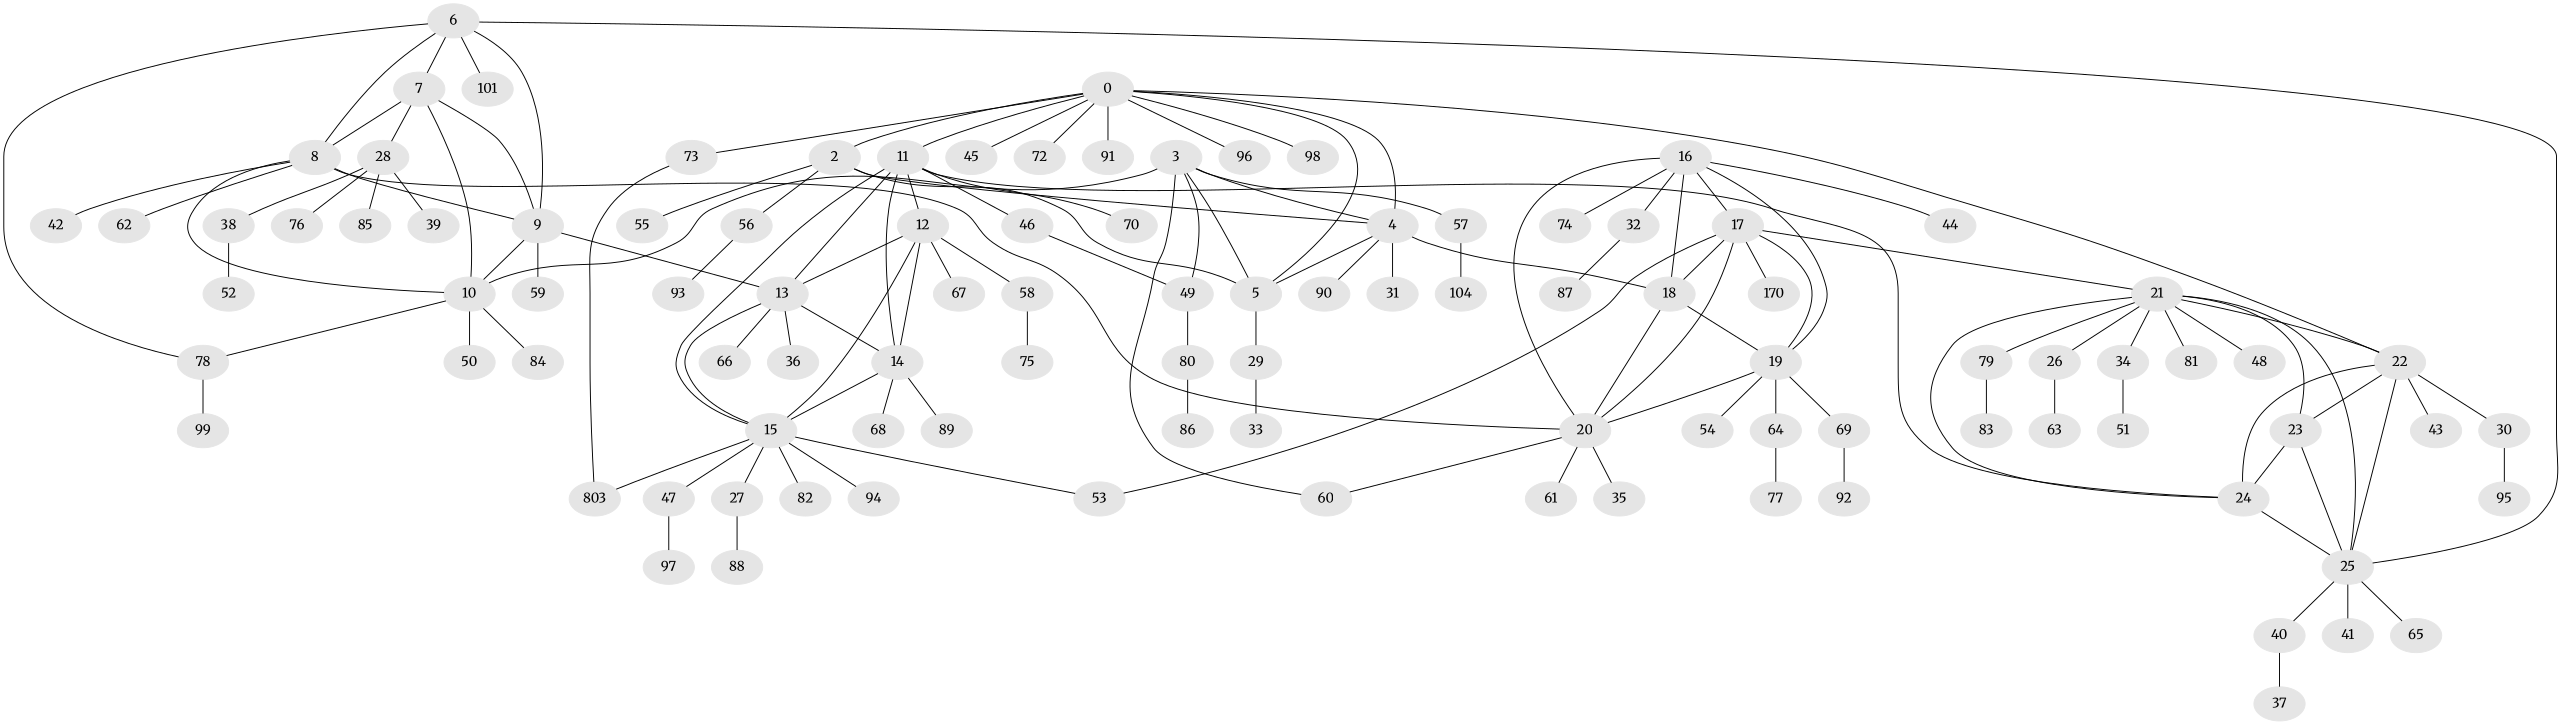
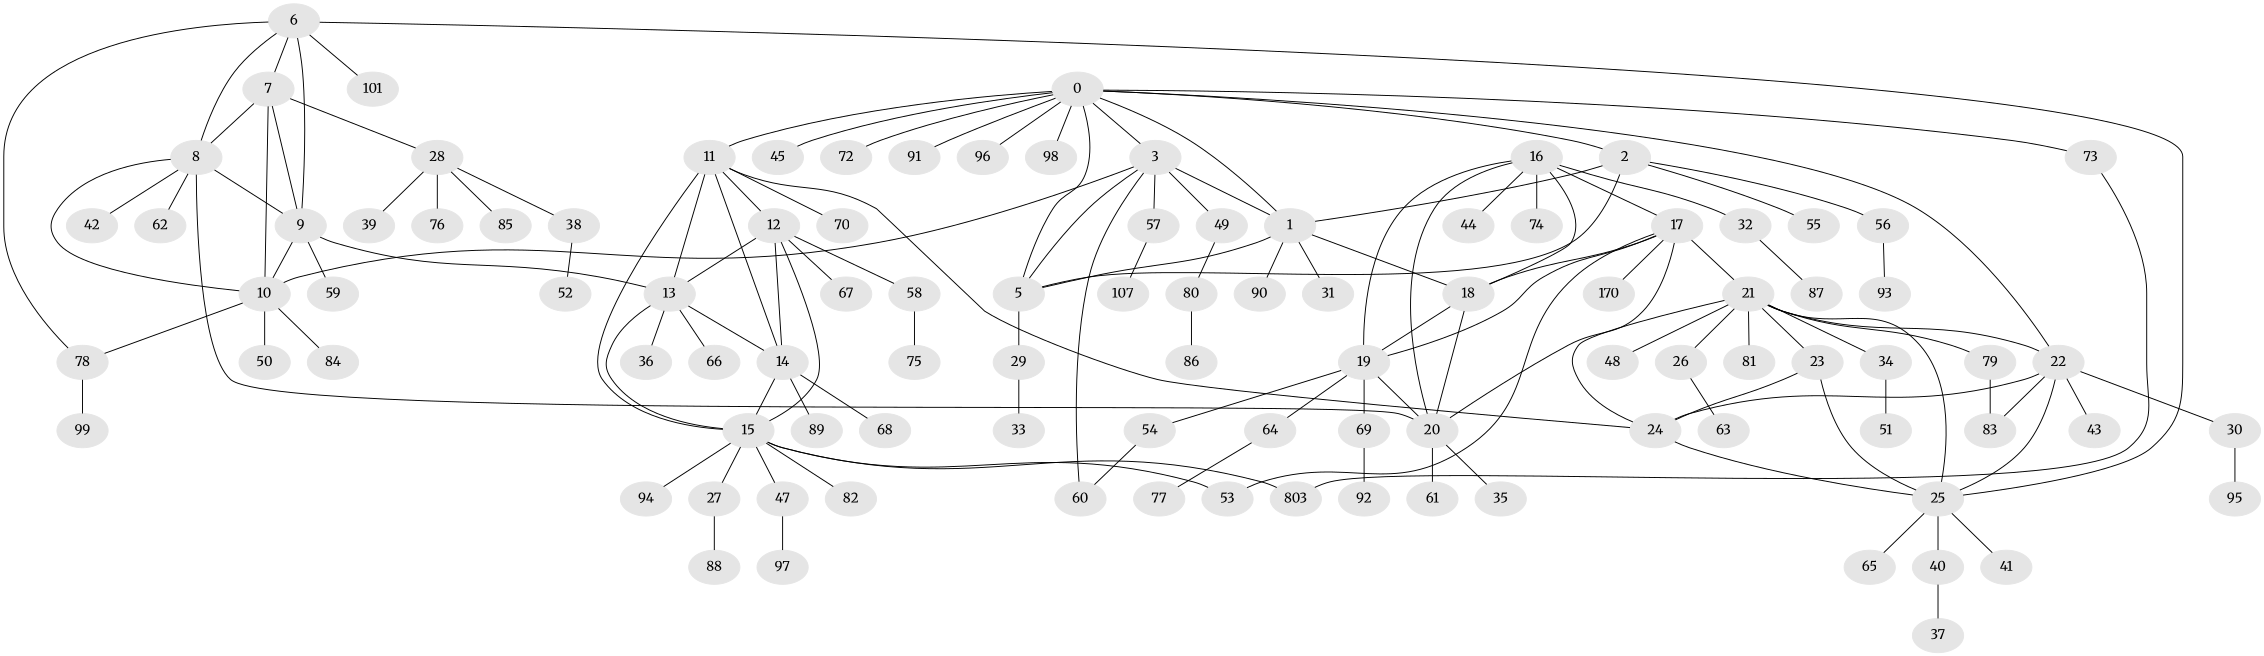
none -> (1117, 123)
(1027, 226) -> none
(1393, 226) -> (1290, 226)
(1461, 294) -> (1123, 294)
(2349, 395) -> (2024, 396)
(1456, 465) -> (1107, 473)
